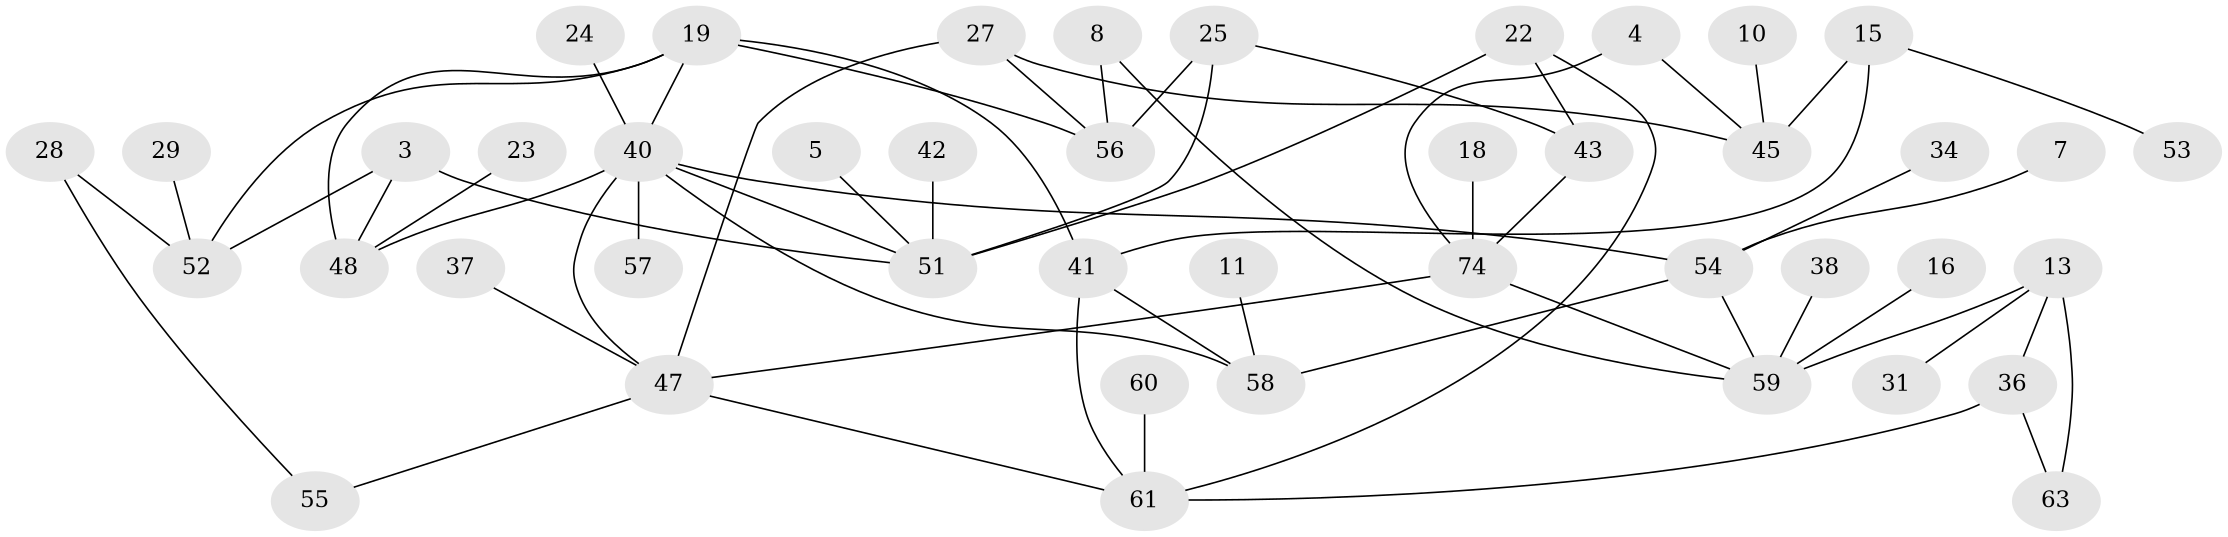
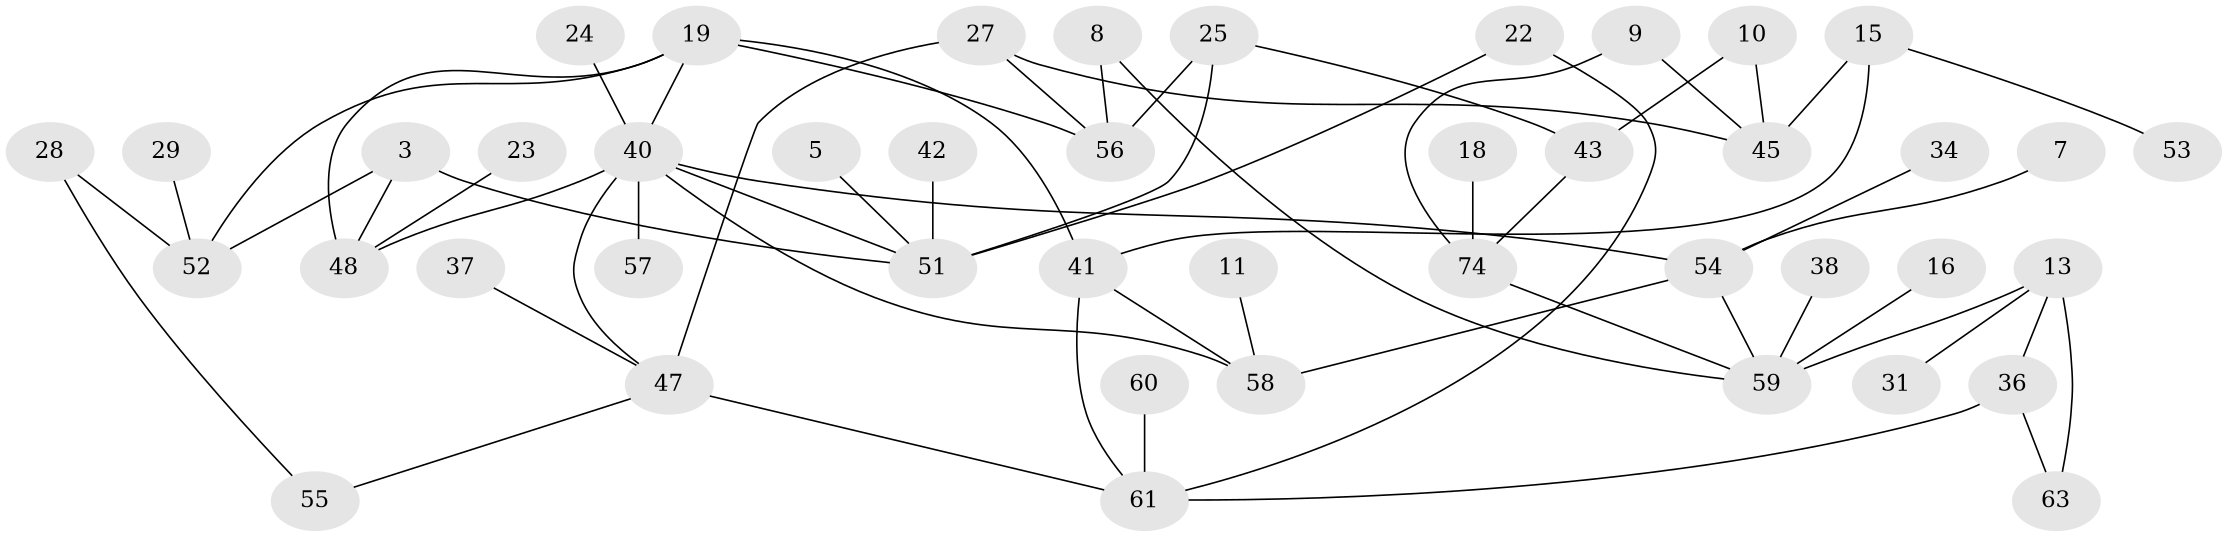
(1636, 36) -> (1636, 36)
(1554, 94) -> (1671, 94)
(1107, 324) -> none
